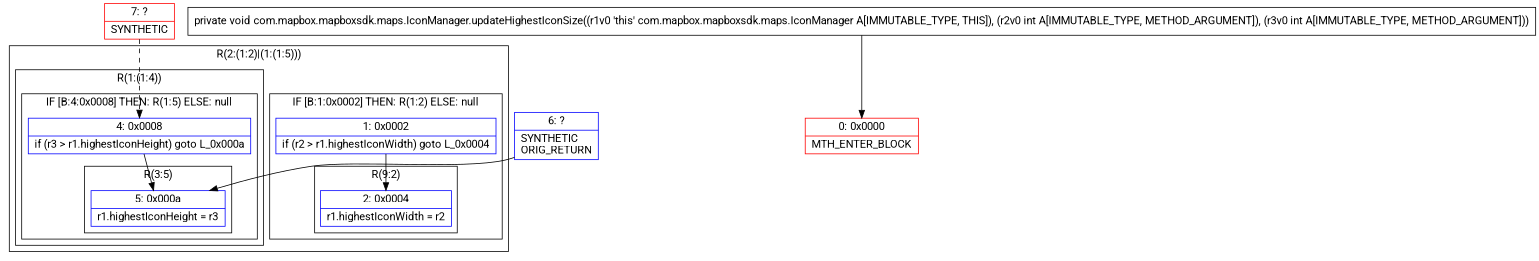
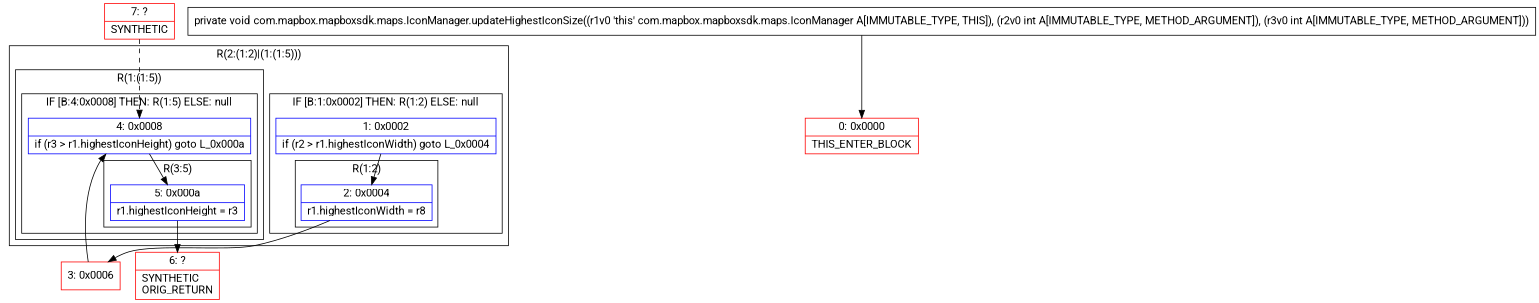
(139, 79) -> (139, 79)
(556, 136) -> (177, 276)
(862, 145) -> (862, 145)
(305, 167) -> (177, 233)
(386, 175) -> (367, 169)
(386, 217) -> (367, 211)
none -> (91, 276)
